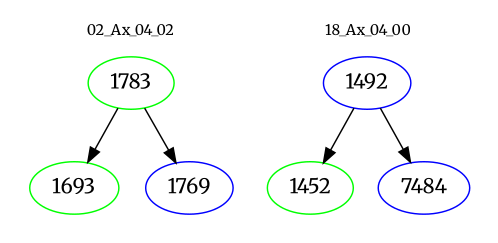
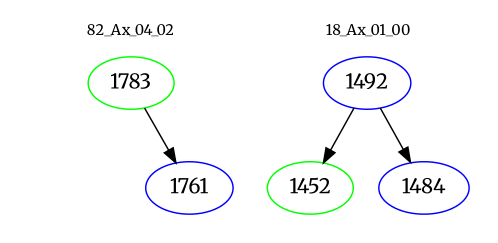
(131, 31) -> (131, 31)
(369, 31) -> (369, 31)
(74, 188) -> none
(189, 188) -> (189, 188)
(424, 188) -> (424, 188)
